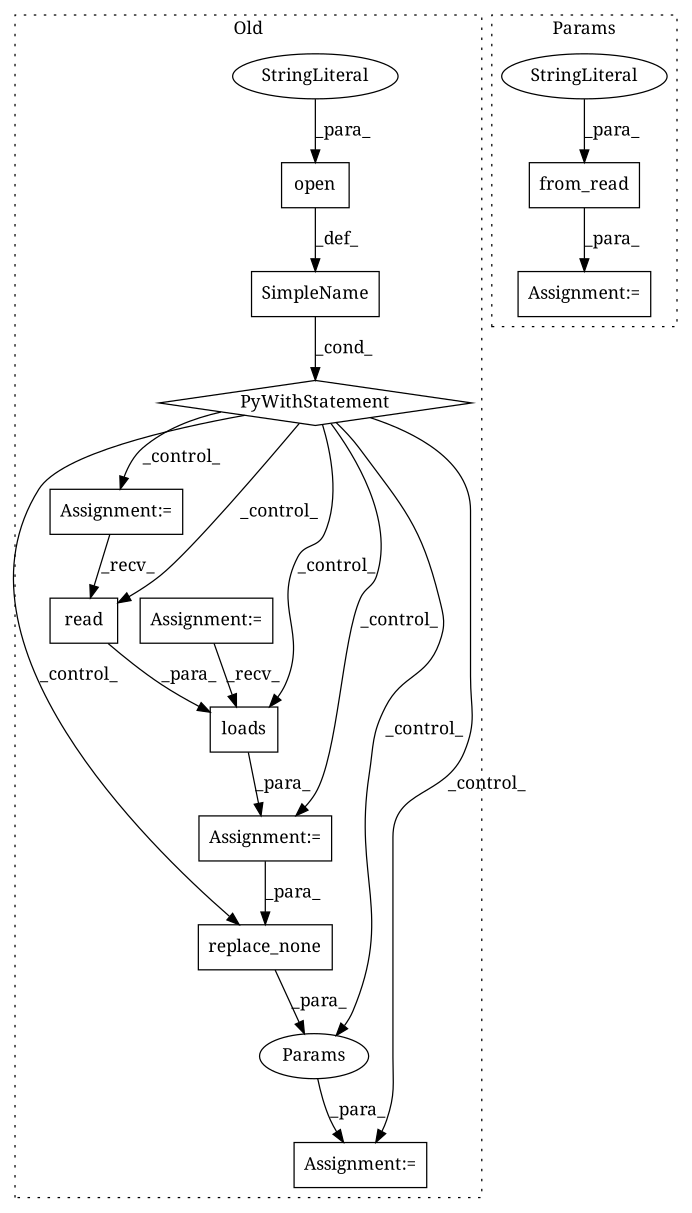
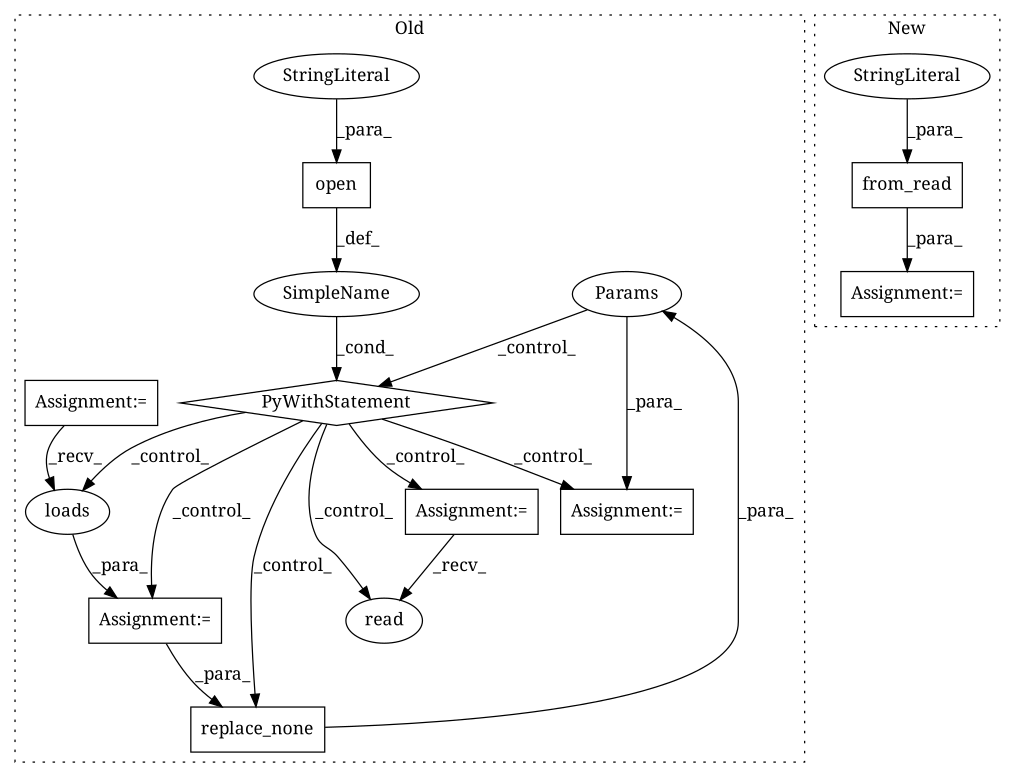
(584, 29) -> (907, 29)
(315, 294) -> (337, 294)
(84, 621) -> (384, 621)
(152, 678) -> none
(388, 703) -> (489, 346)
(244, 730) -> (68, 512)
